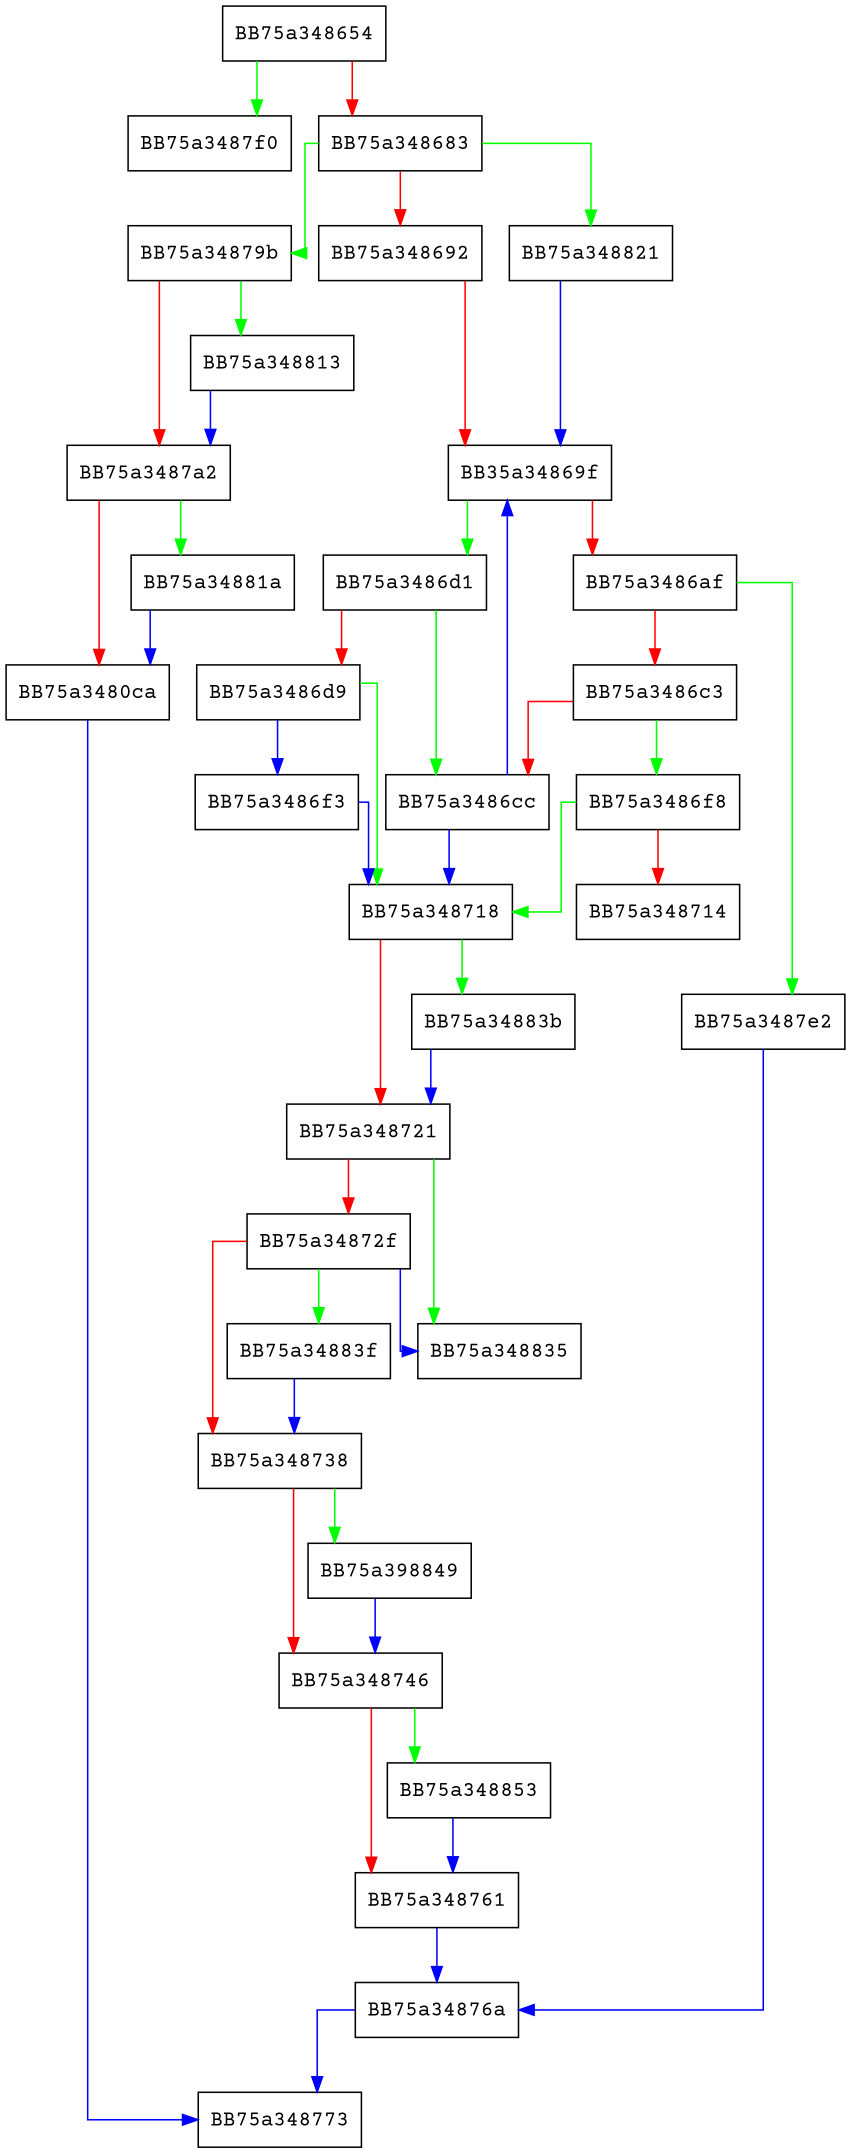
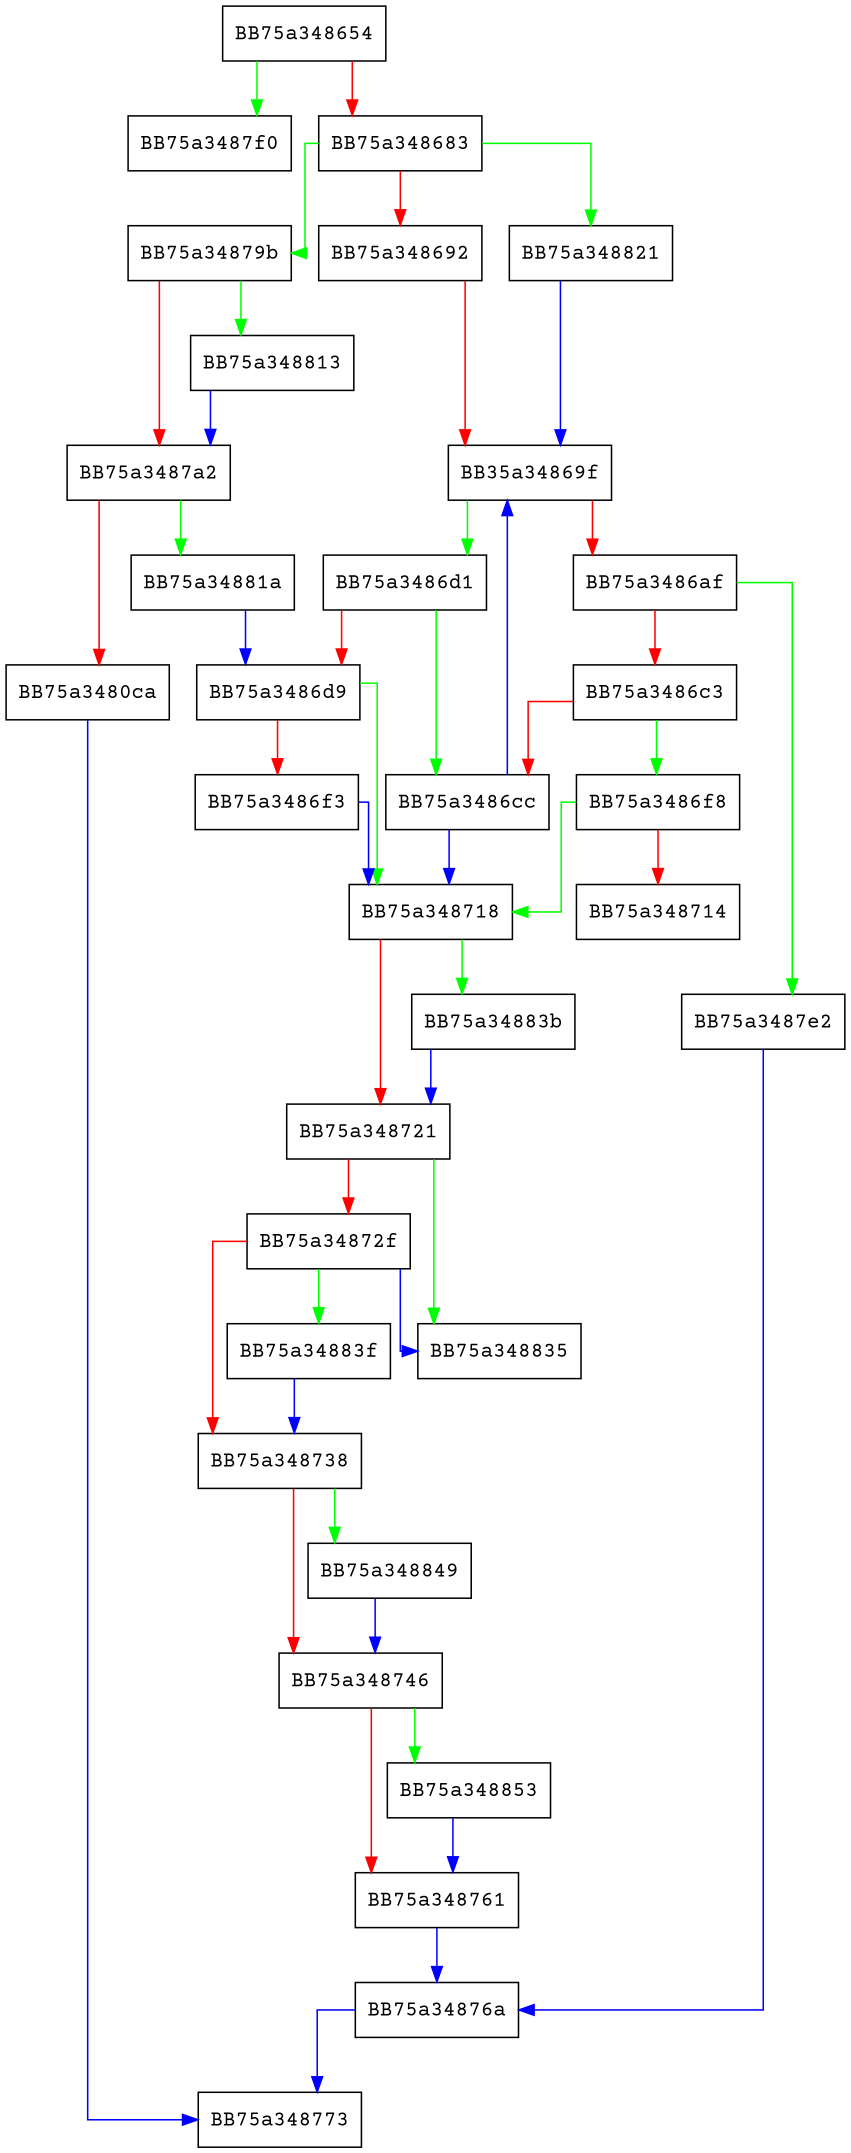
(150, 630) -> (246, 630)
(278, 739) -> (278, 739)
(390, 1571) -> (390, 1571)
